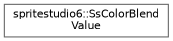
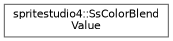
(86, 21) -> (86, 21)
